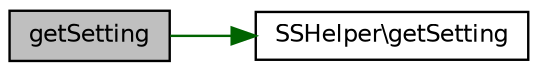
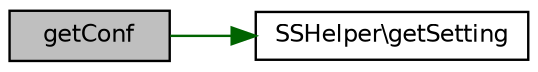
(90, 36) -> (90, 36)
